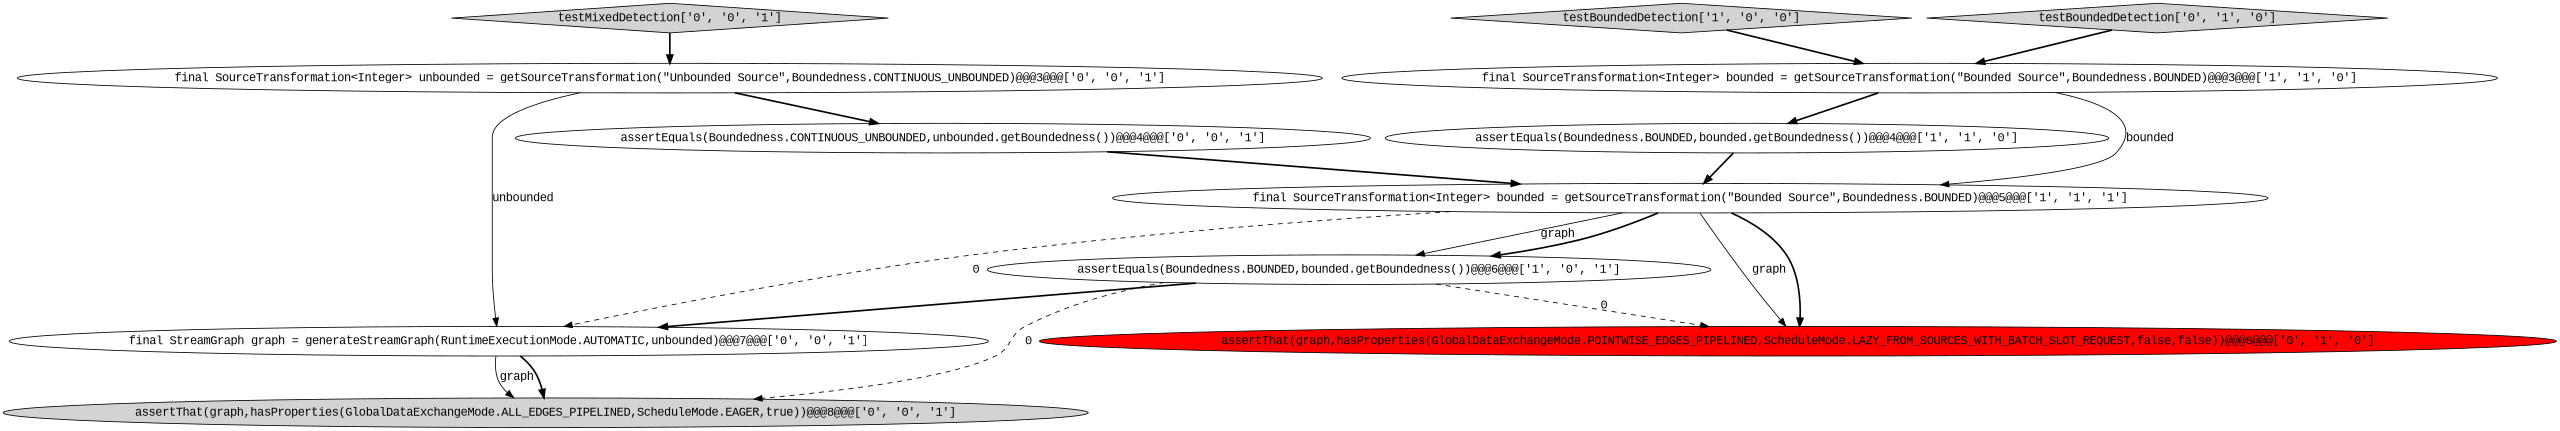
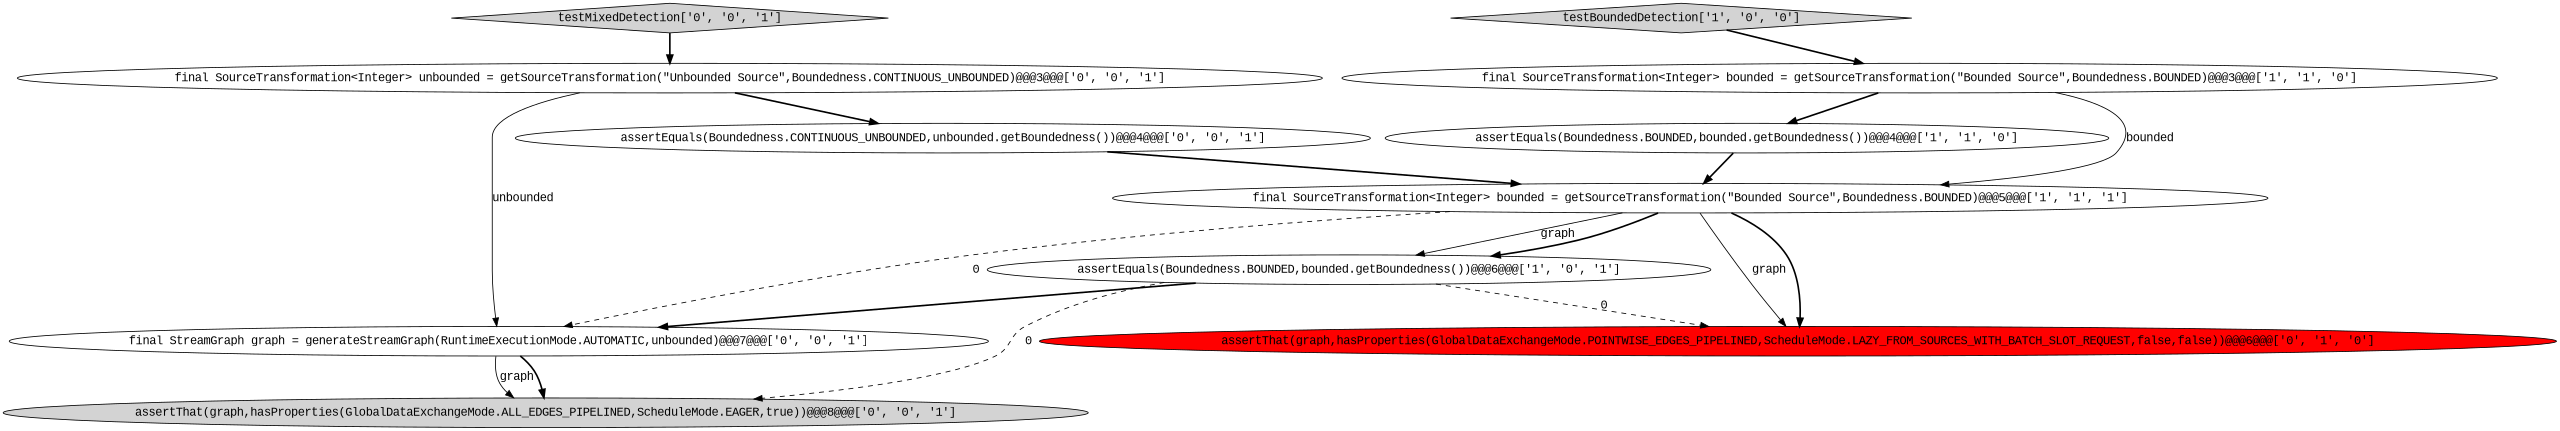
(2157, 18) -> none
